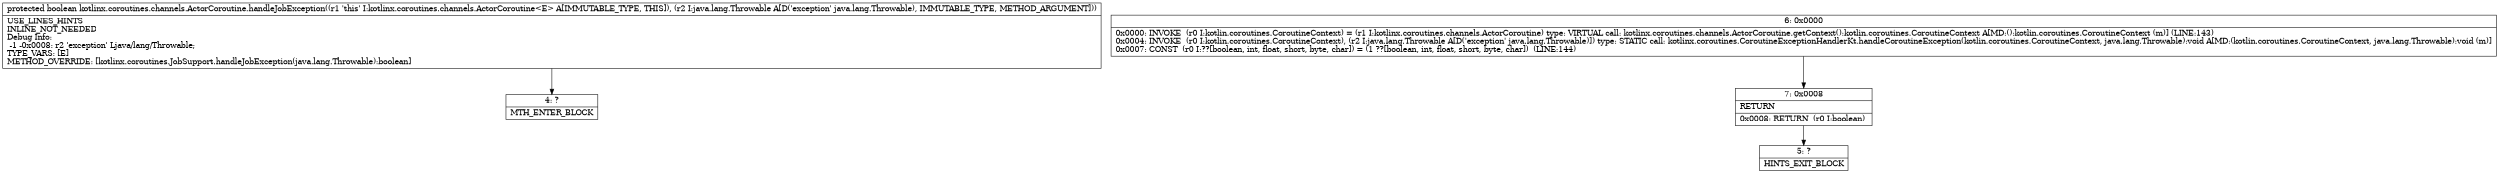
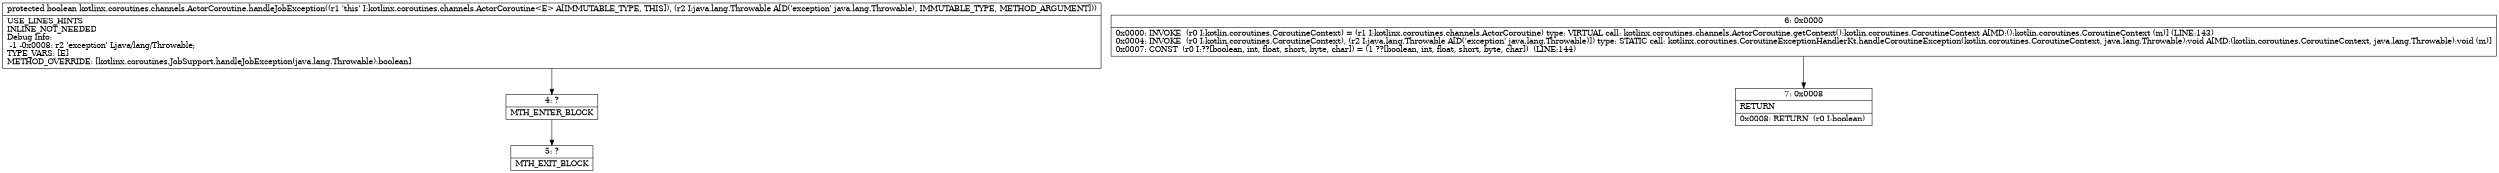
(1804, 133) -> (552, 130)
(1804, 164) -> (552, 164)
